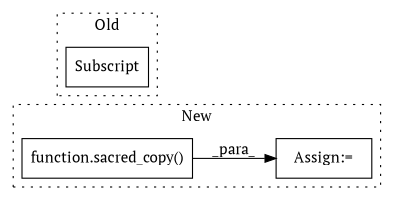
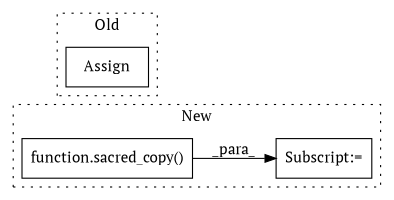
(107, 67) -> (107, 67)
(324, 158) -> (324, 158)
